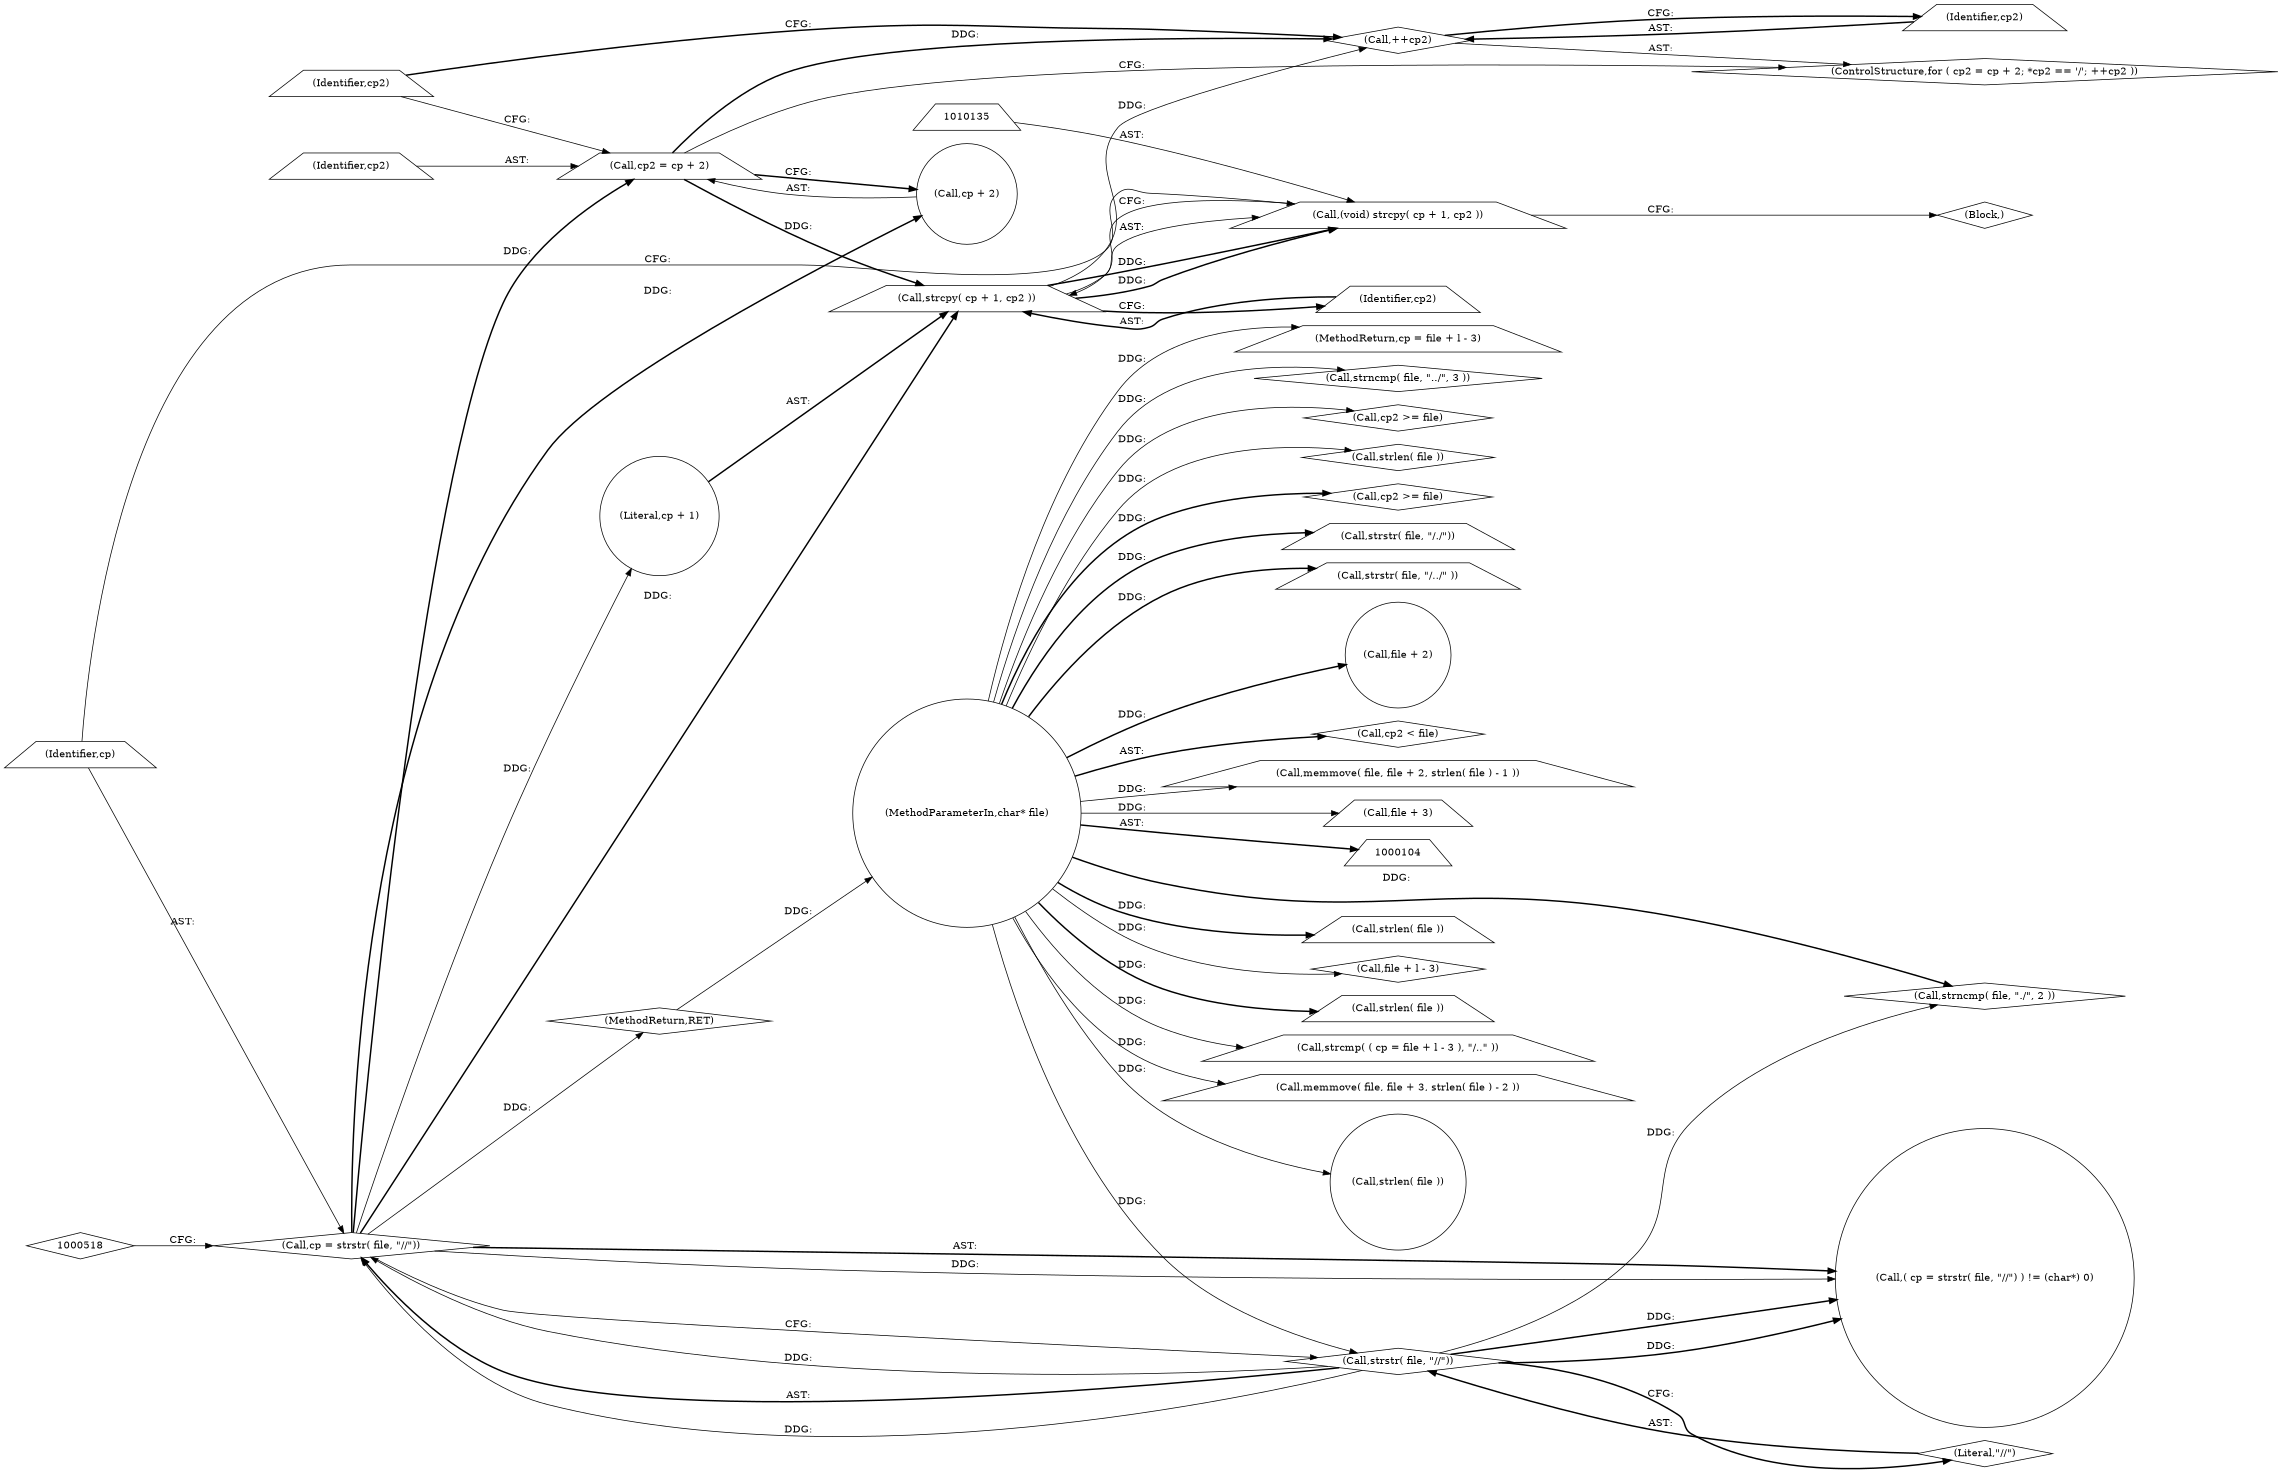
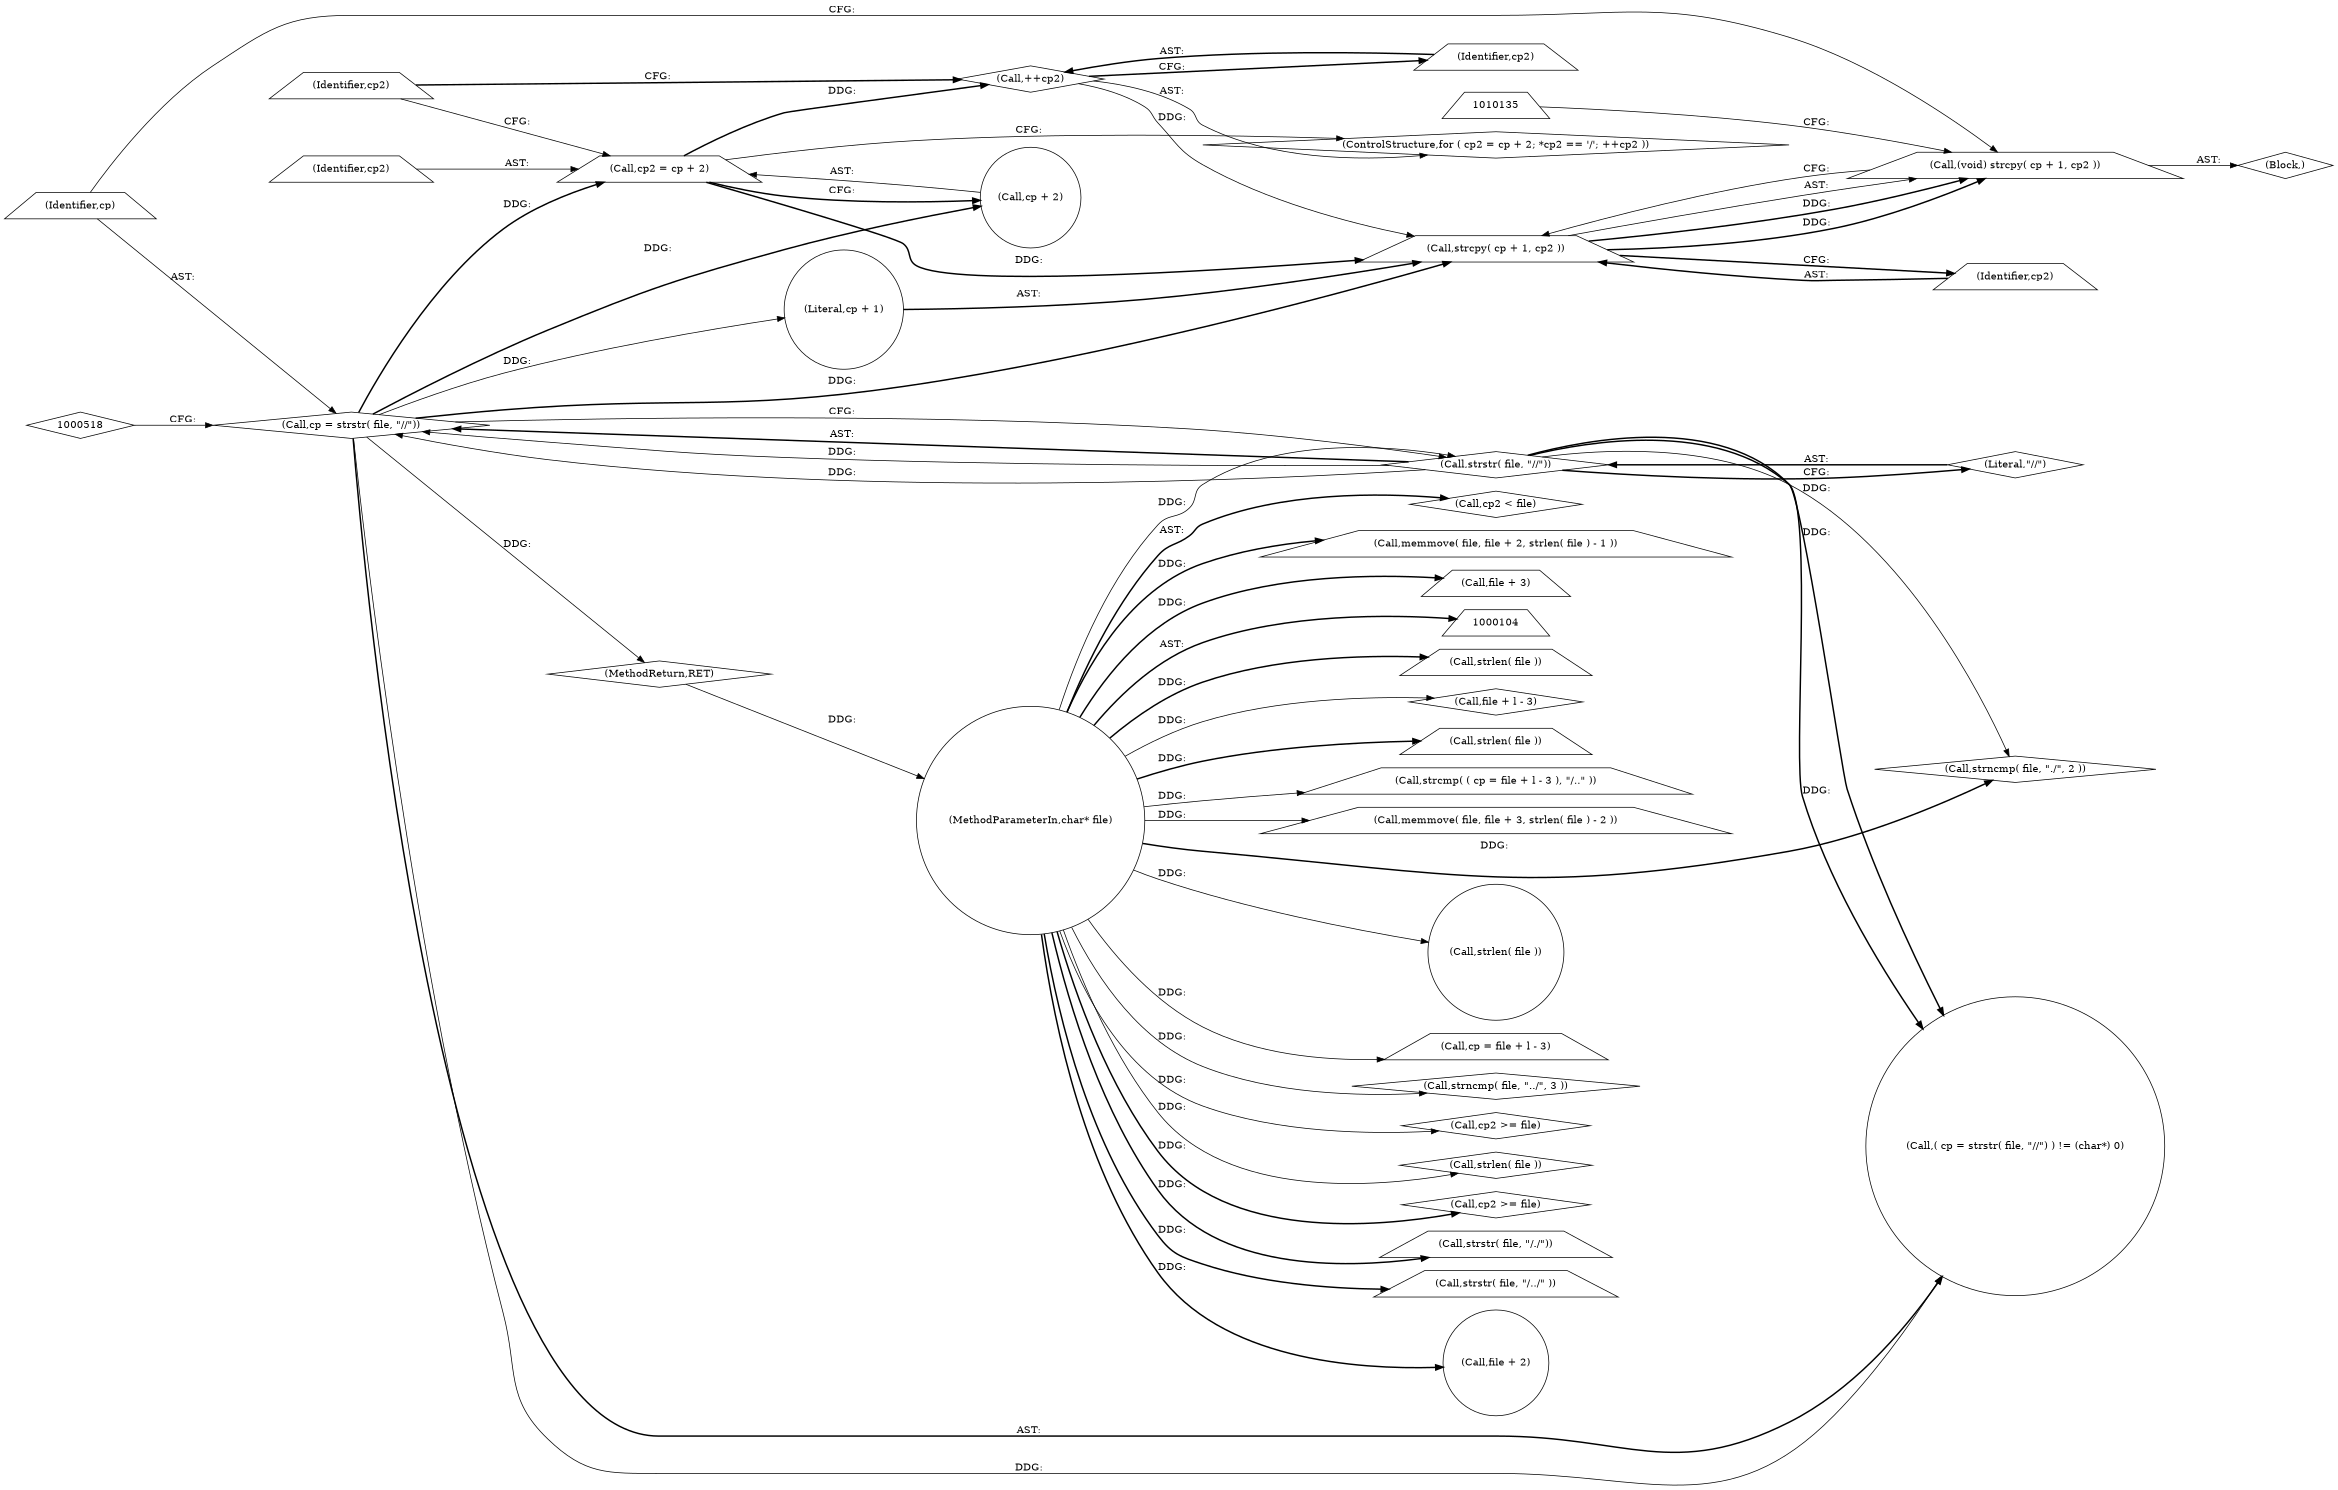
(1143, 114) -> (1231, 179)
(1134, 135) -> (1818, 123)
(1662, 210) -> (2211, 160)
(1398, 339) -> (1496, 1047)
(1155, 794) -> (1162, 585)
(1206, 813) -> (1234, 593)
